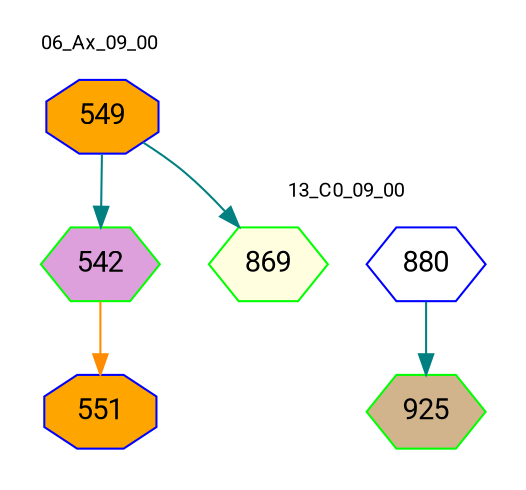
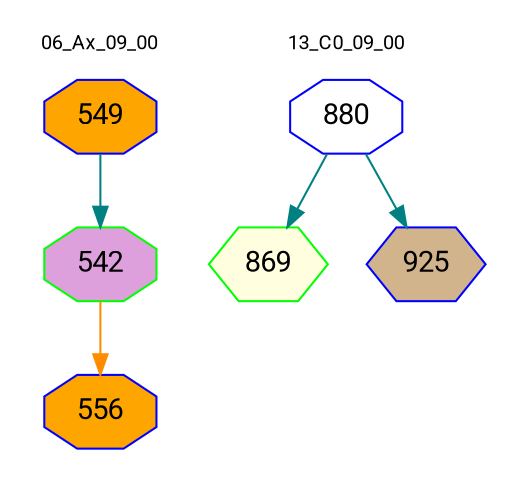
(206, 192) -> (312, 182)
(100, 264) -> (100, 264)
(426, 264) -> (346, 117)
(100, 412) -> (100, 412)
(426, 412) -> (426, 264)
